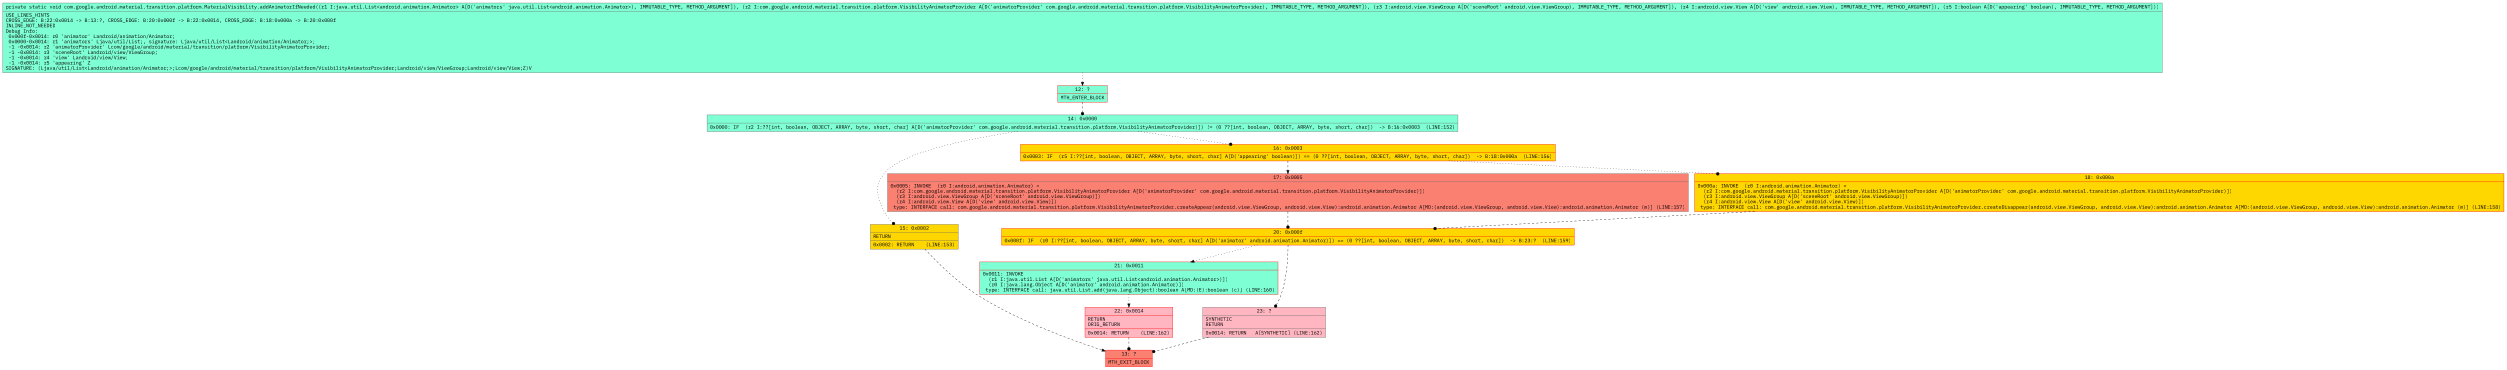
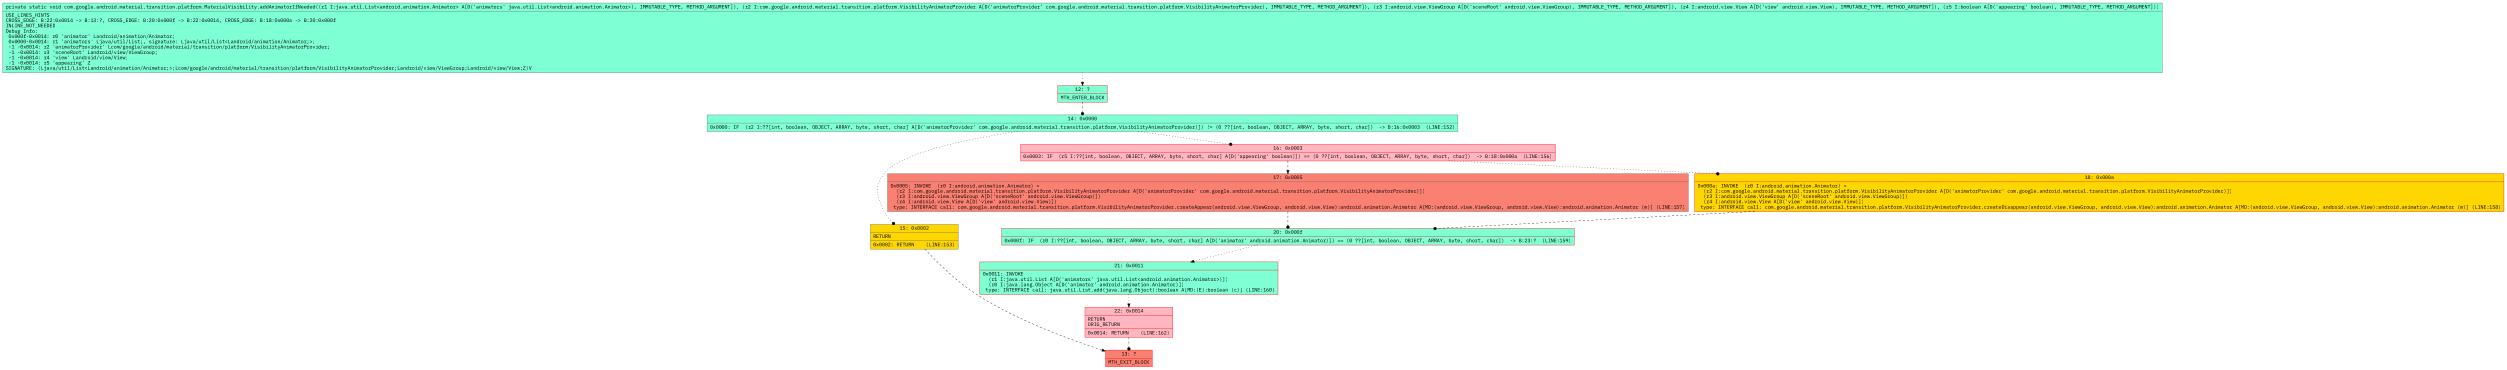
(1288, 153) -> (1288, 153)
(1288, 237) -> (1288, 237)
(1264, 322) -> none
